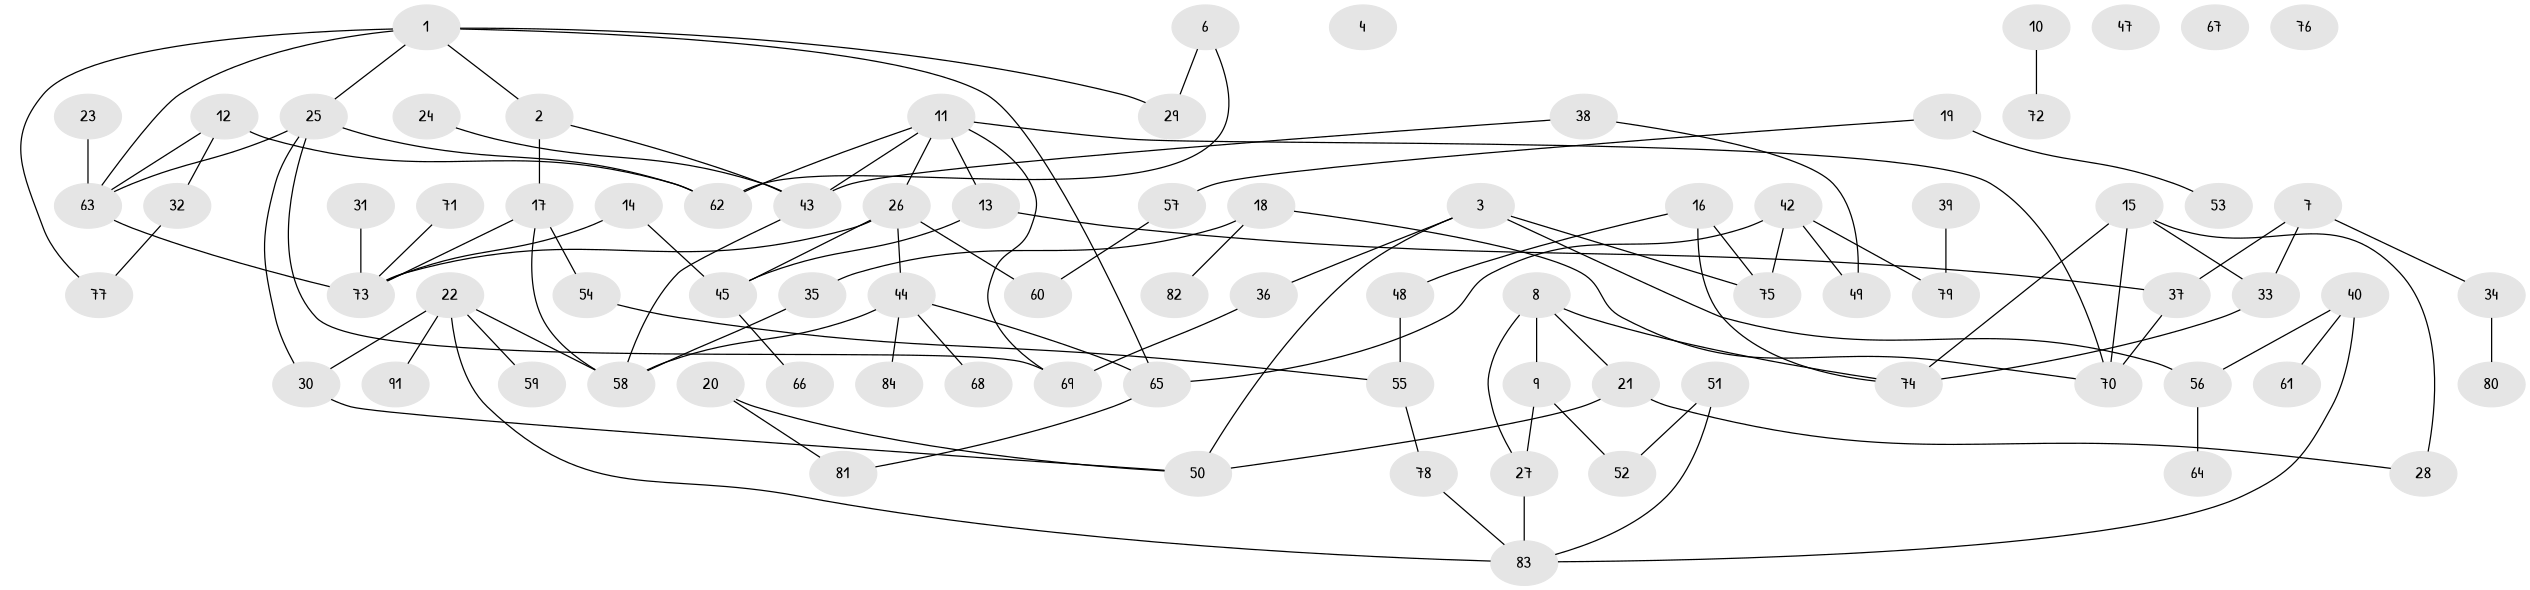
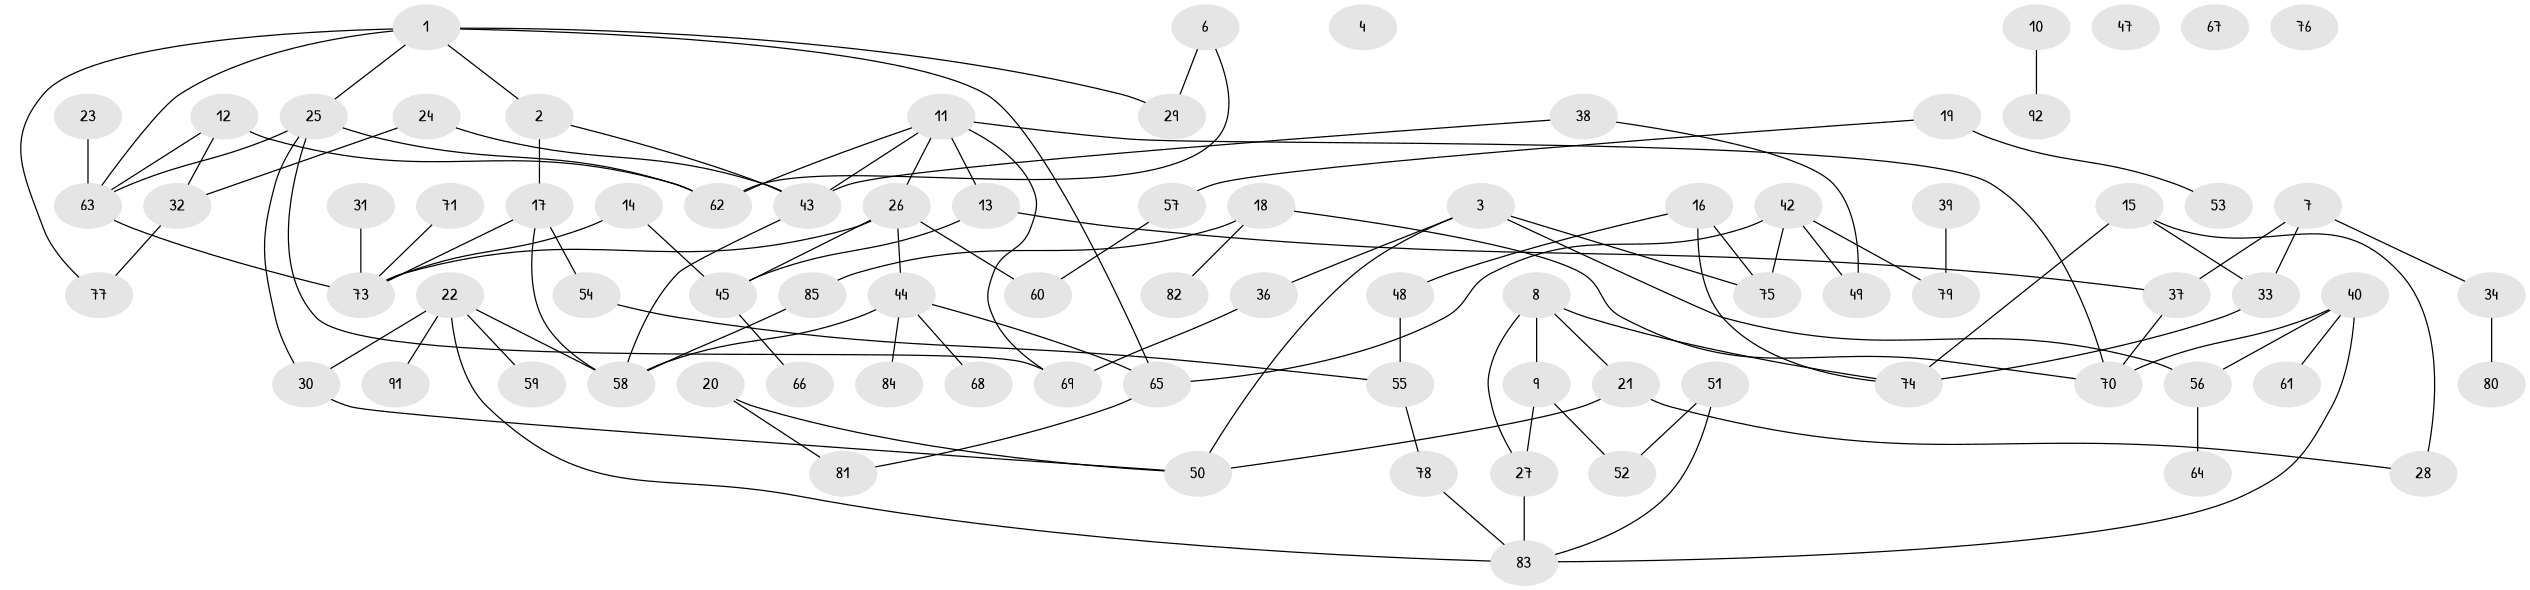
(2036, 117) -> (2036, 117)
none -> (311, 158)
(812, 295) -> (812, 295)
(2119, 295) -> (2232, 340)
